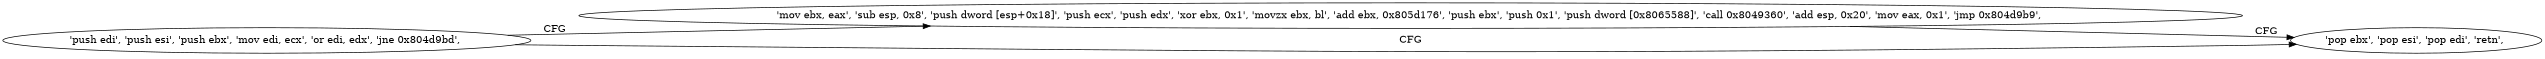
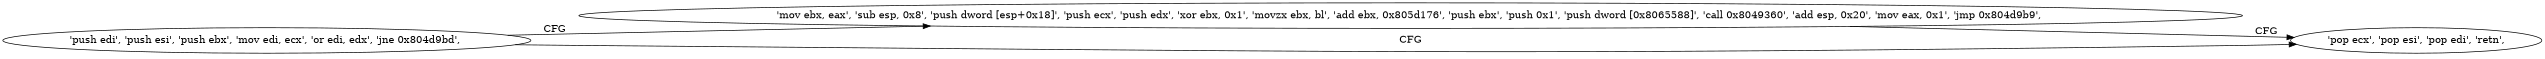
(2416, 40) -> (2416, 40)
